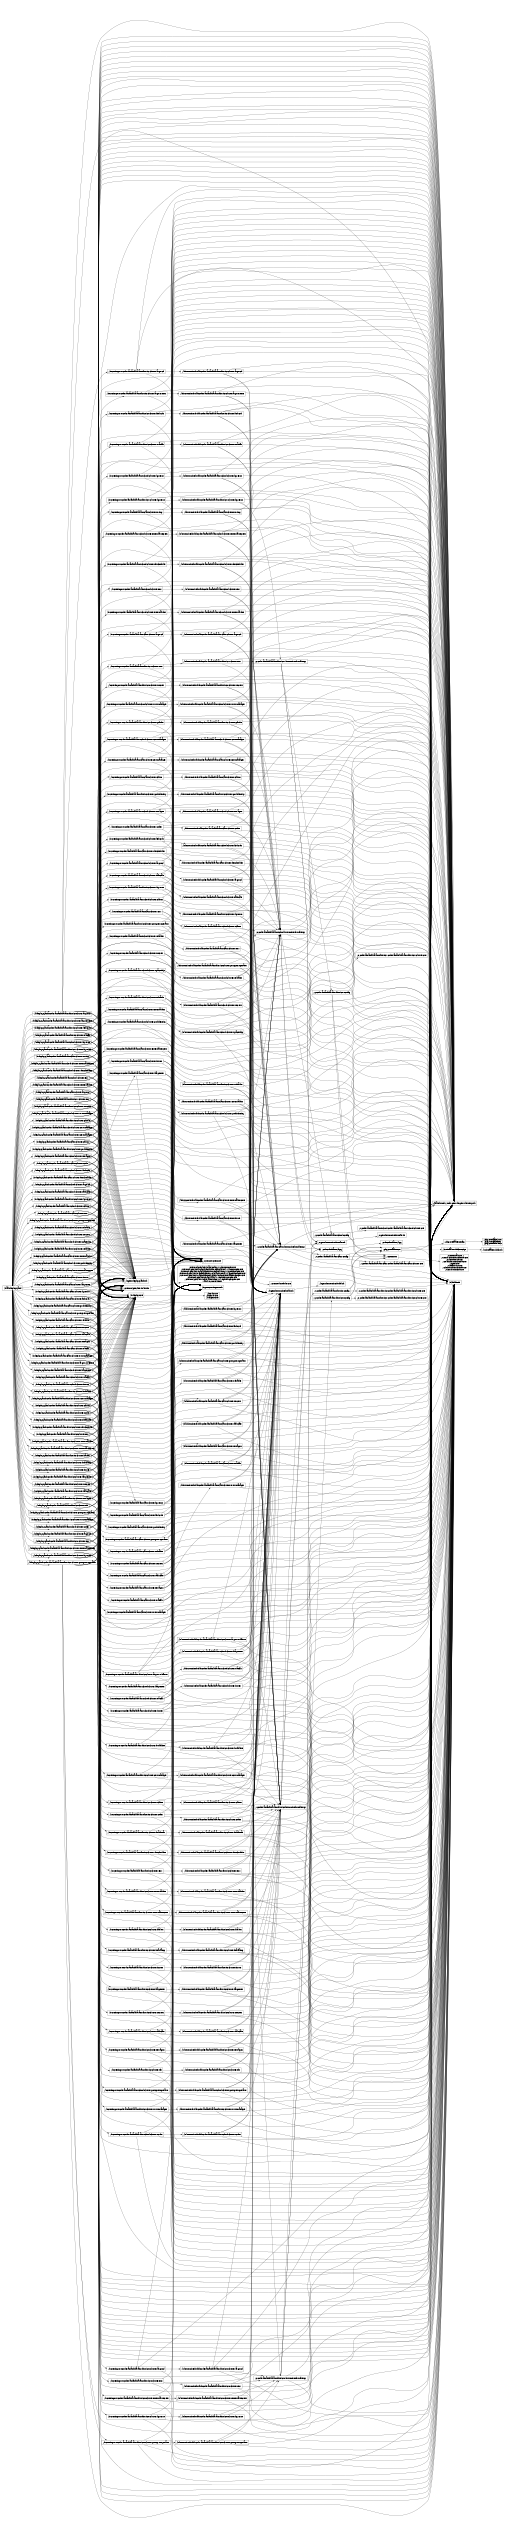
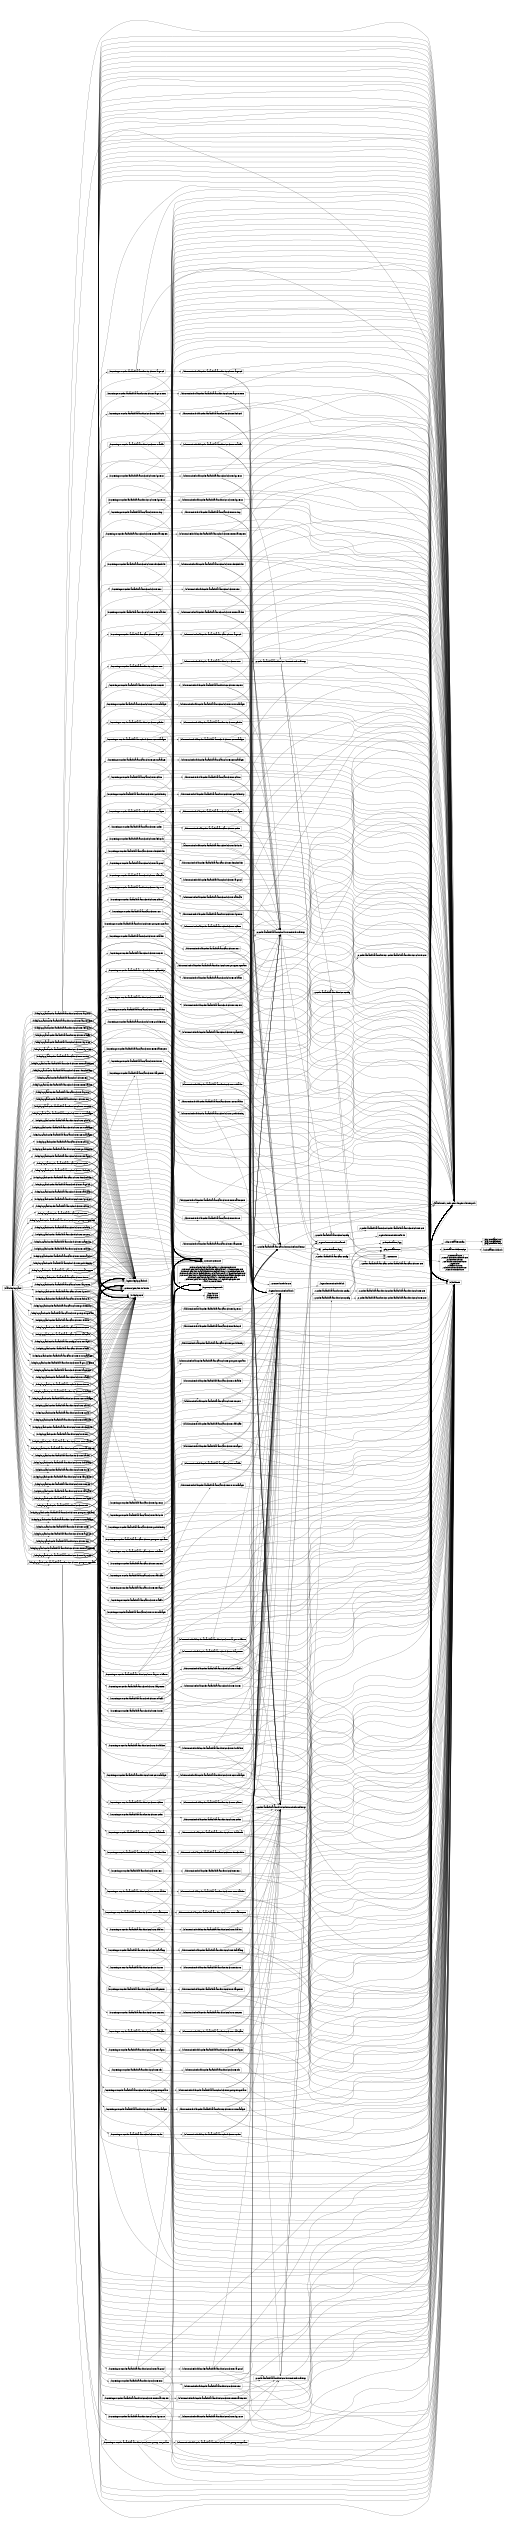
(62, 1342) -> (62, 1342)
